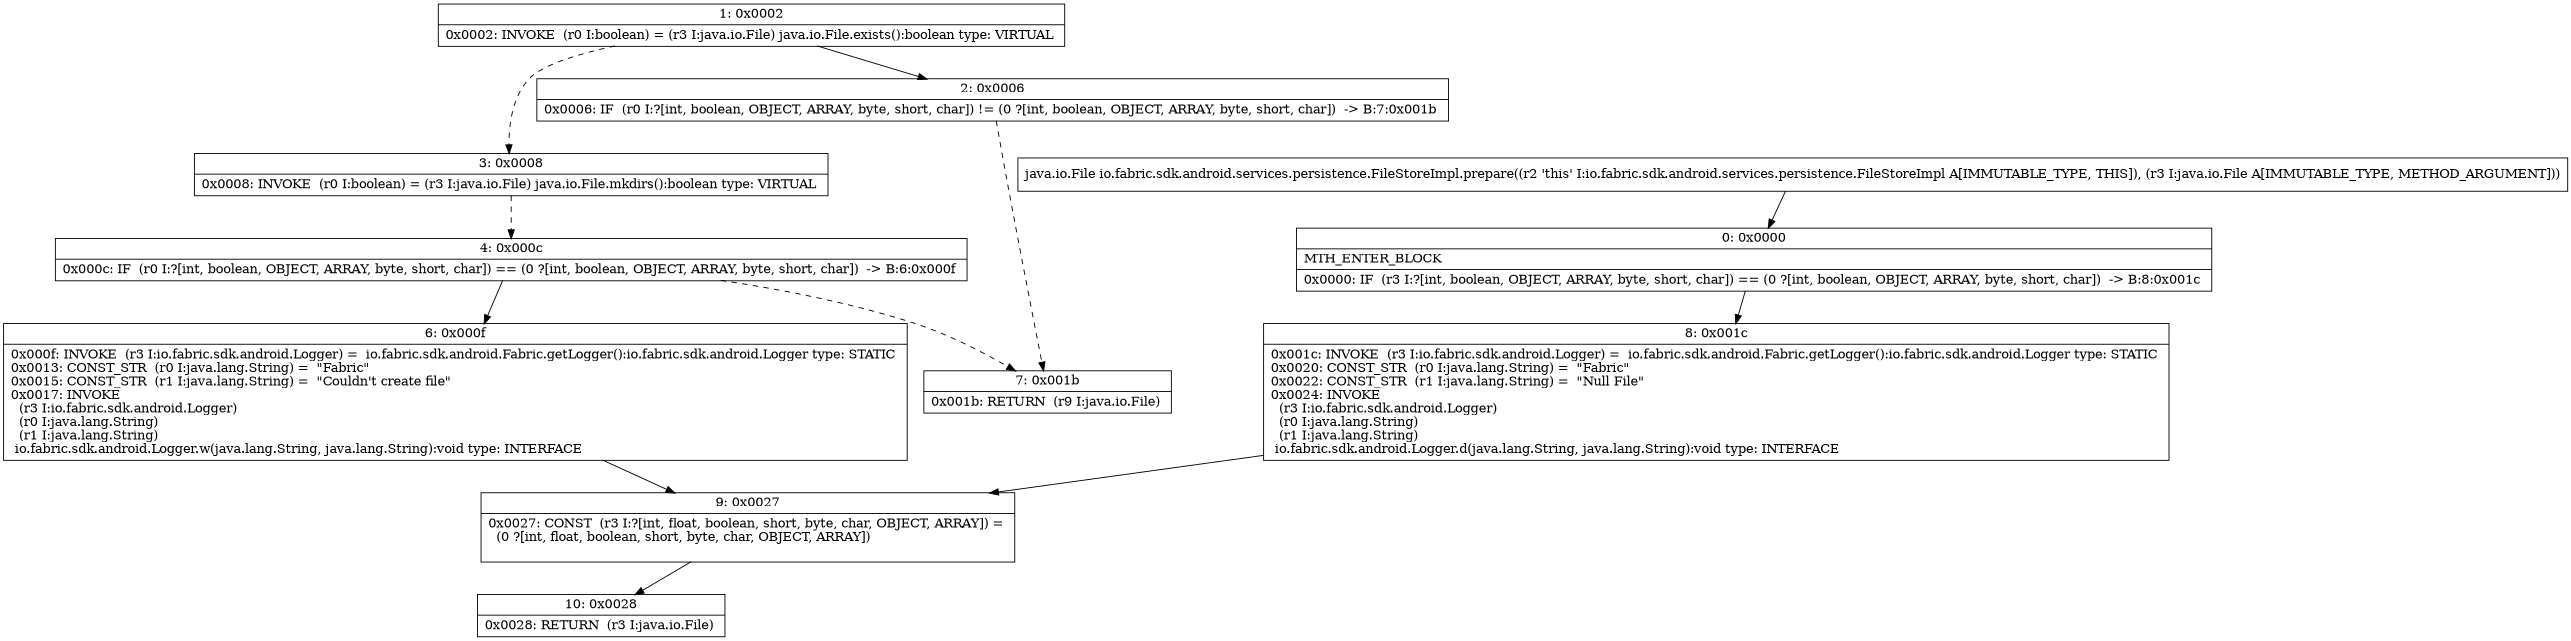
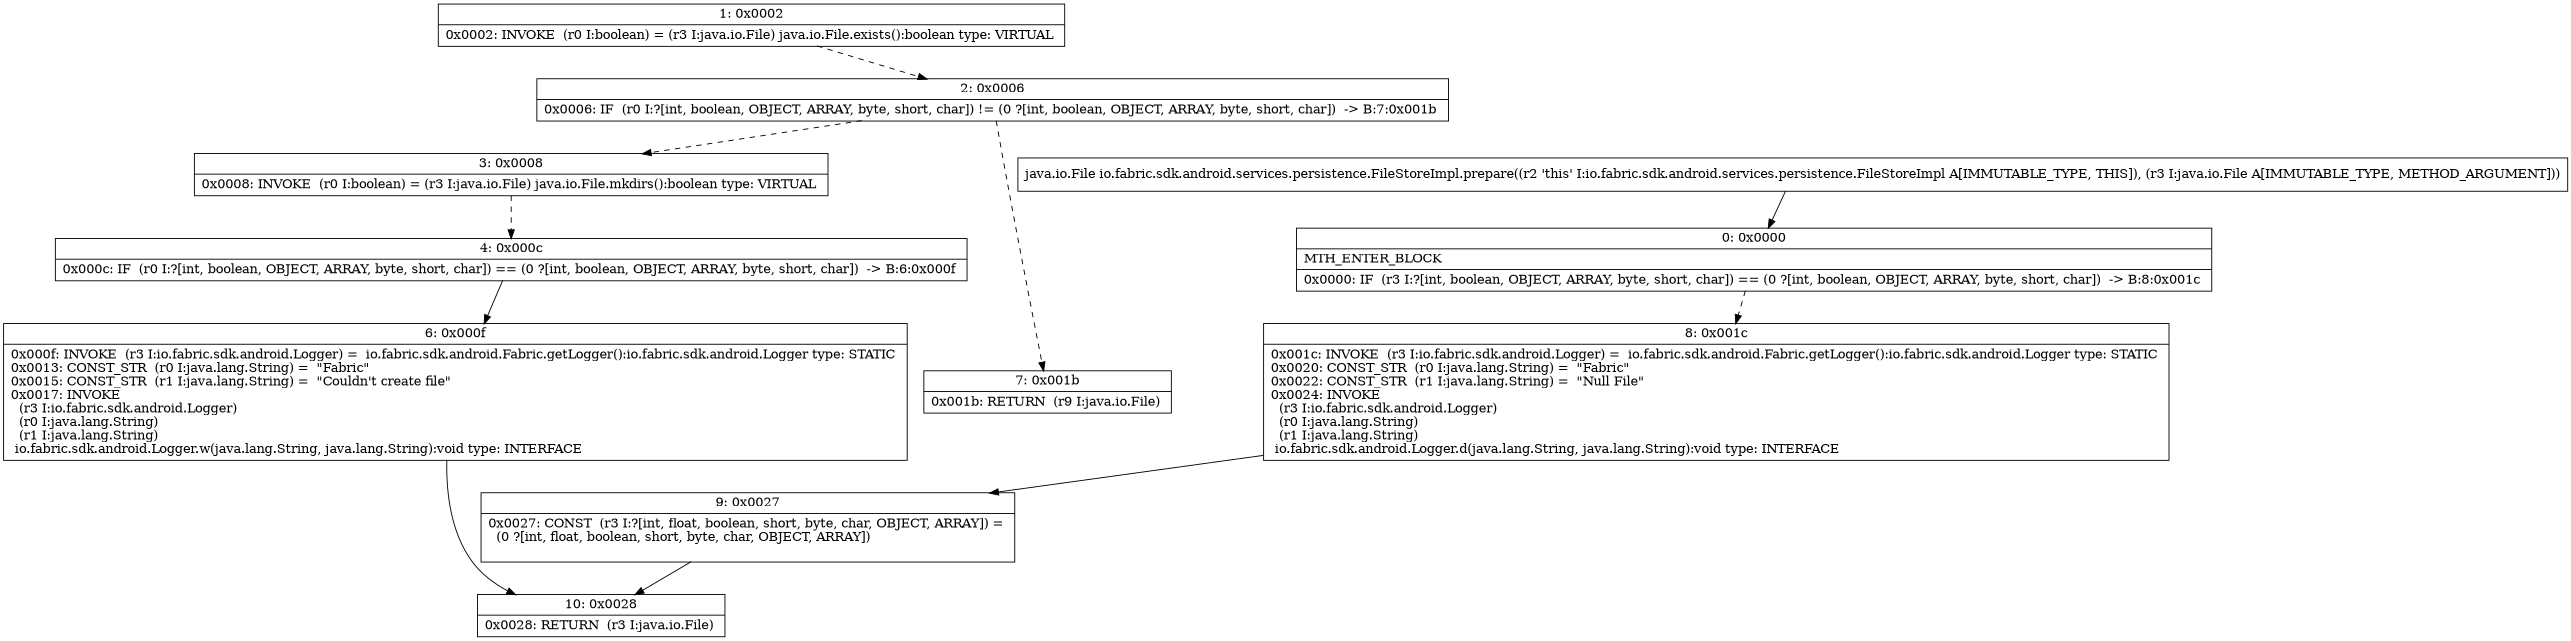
(868, 61) -> (868, 61)
(538, 72) -> (757, 137)
(1742, 303) -> (1742, 303)
(869, 310) -> none
(635, 475) -> (458, 535)
